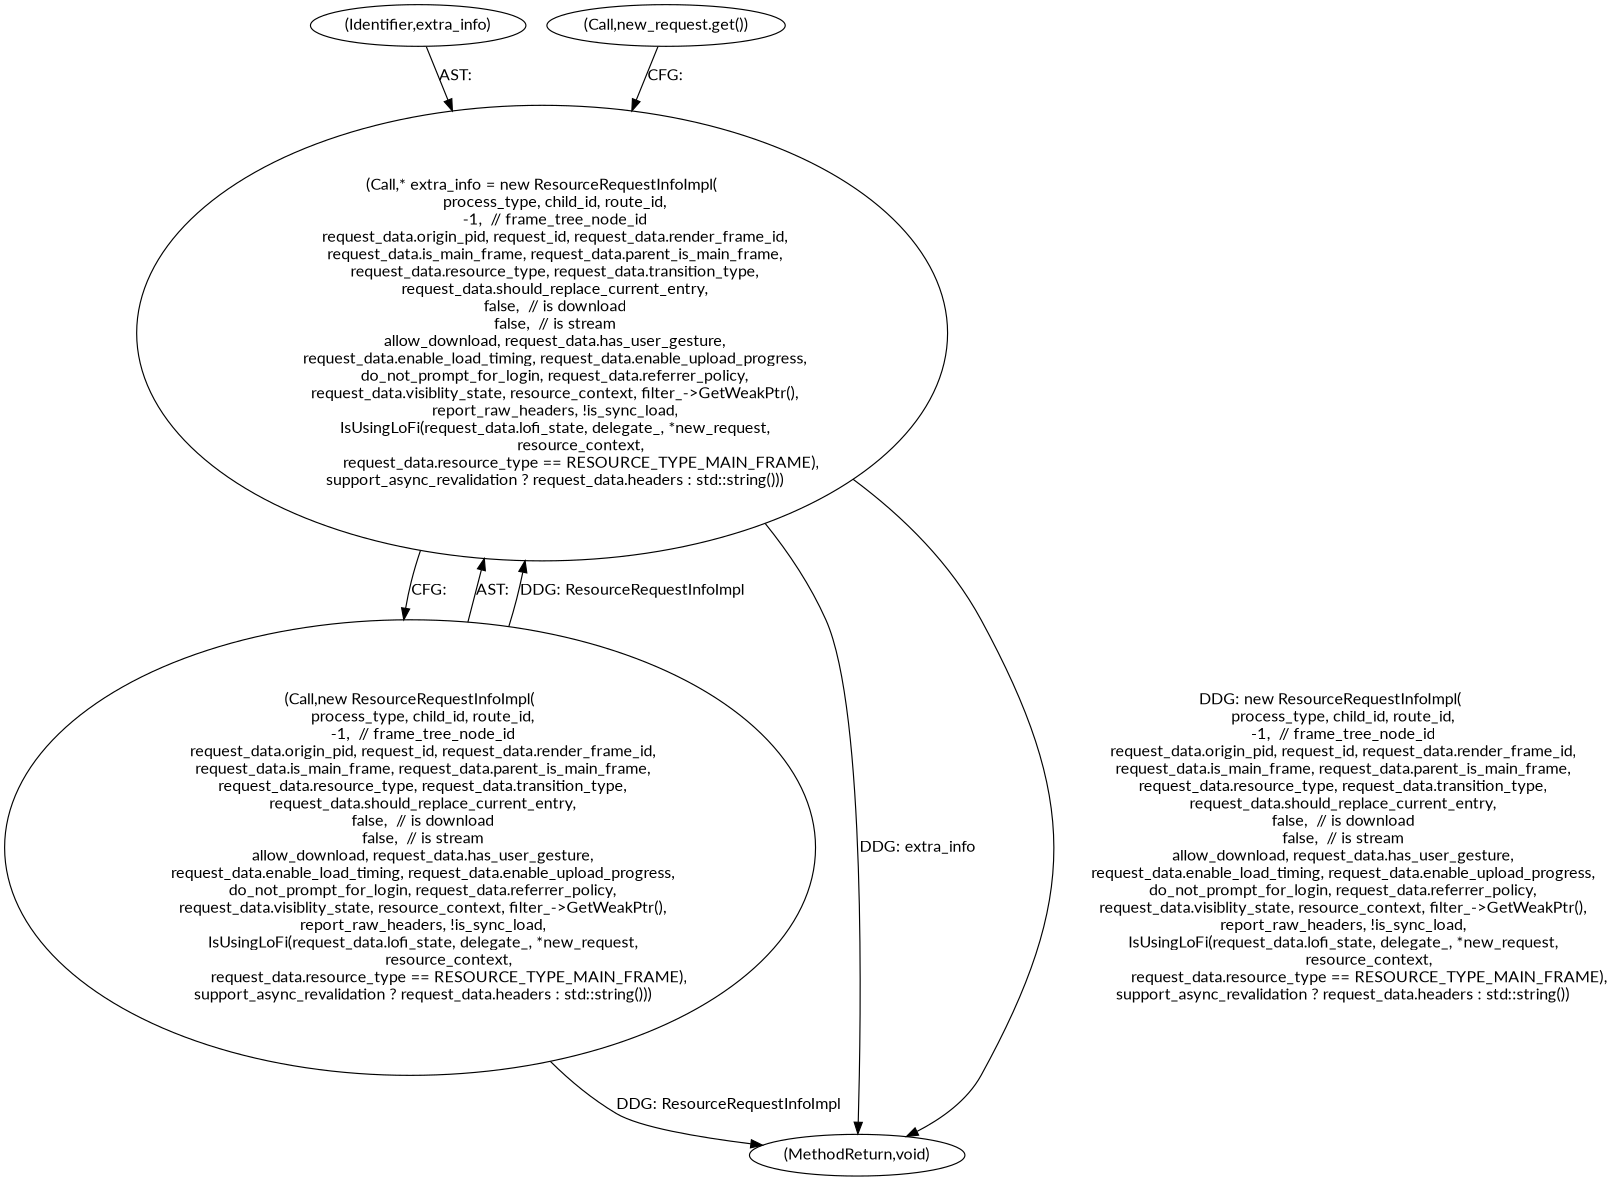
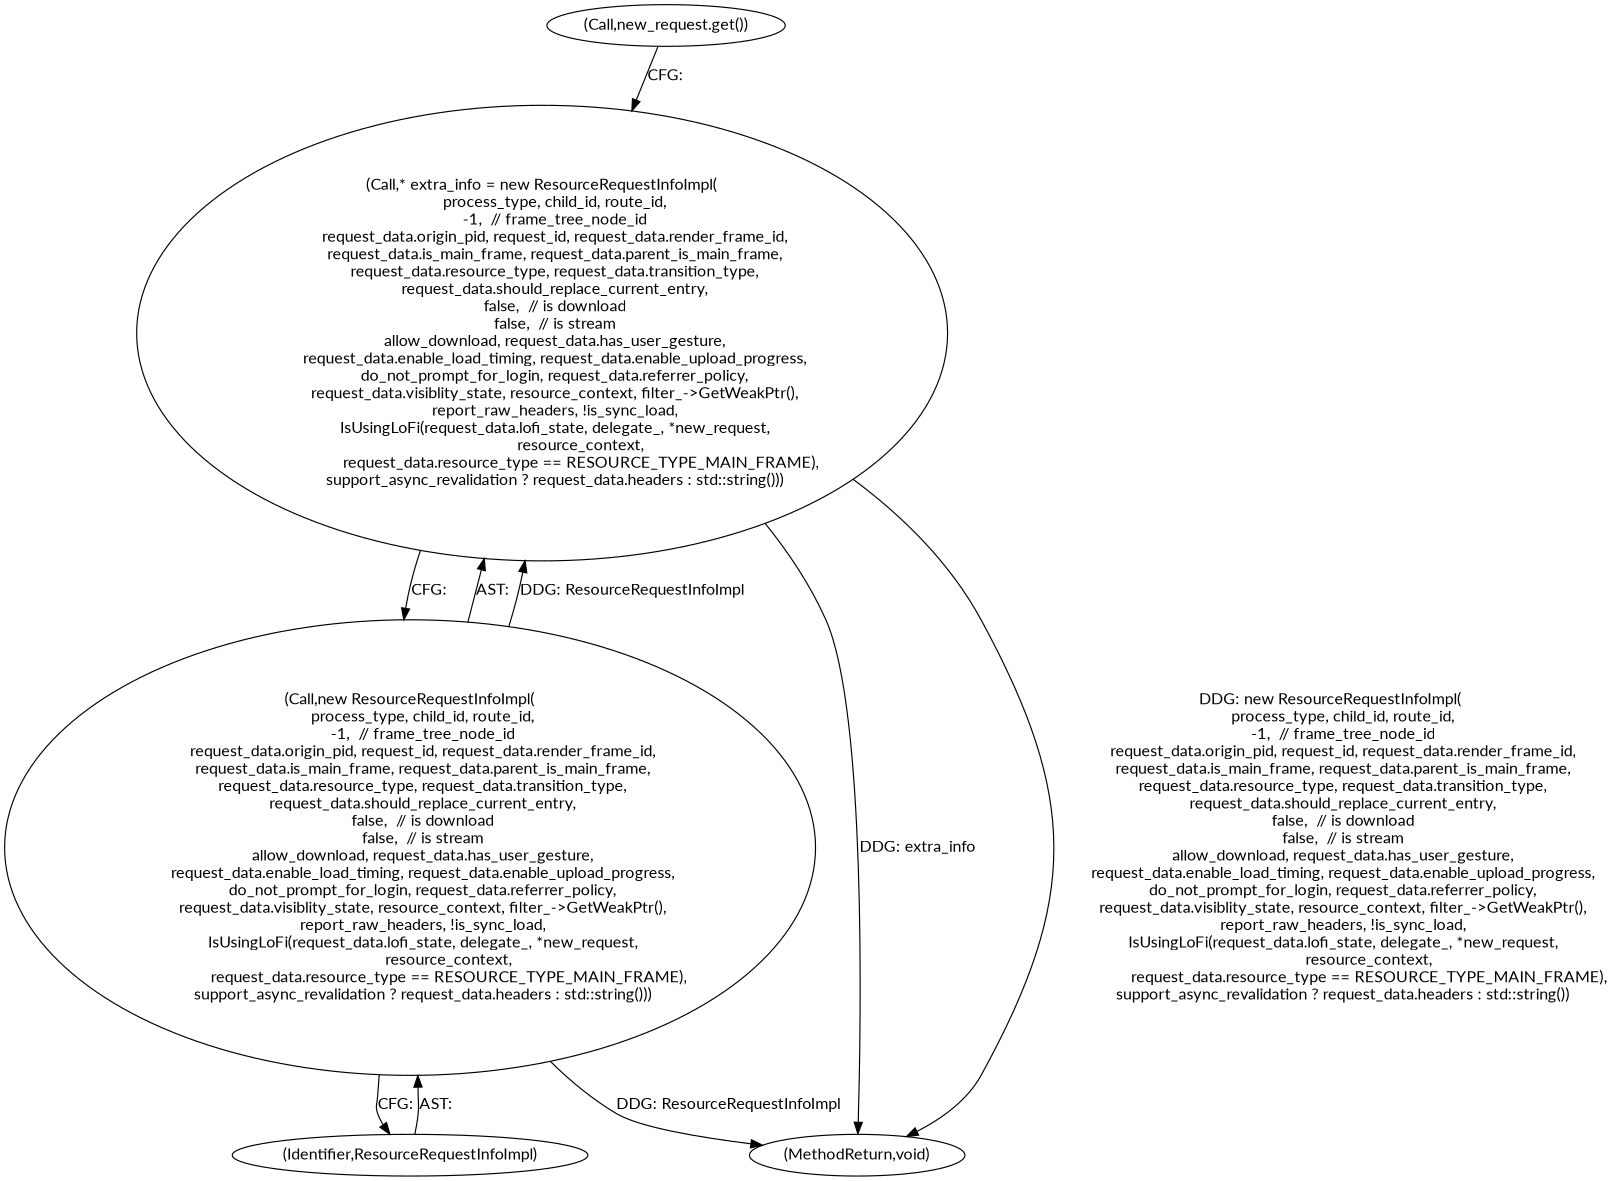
(418, 25) -> none
none -> (410, 1155)
